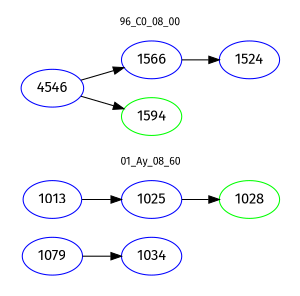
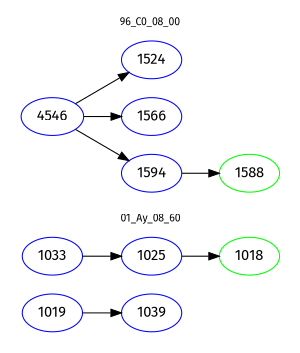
(195, 60) -> (97, 91)
(152, 117) -> (152, 173)
none -> (249, 173)
(52, 199) -> (52, 256)
(249, 199) -> (249, 256)
(52, 256) -> (52, 313)
(152, 256) -> (152, 313)
